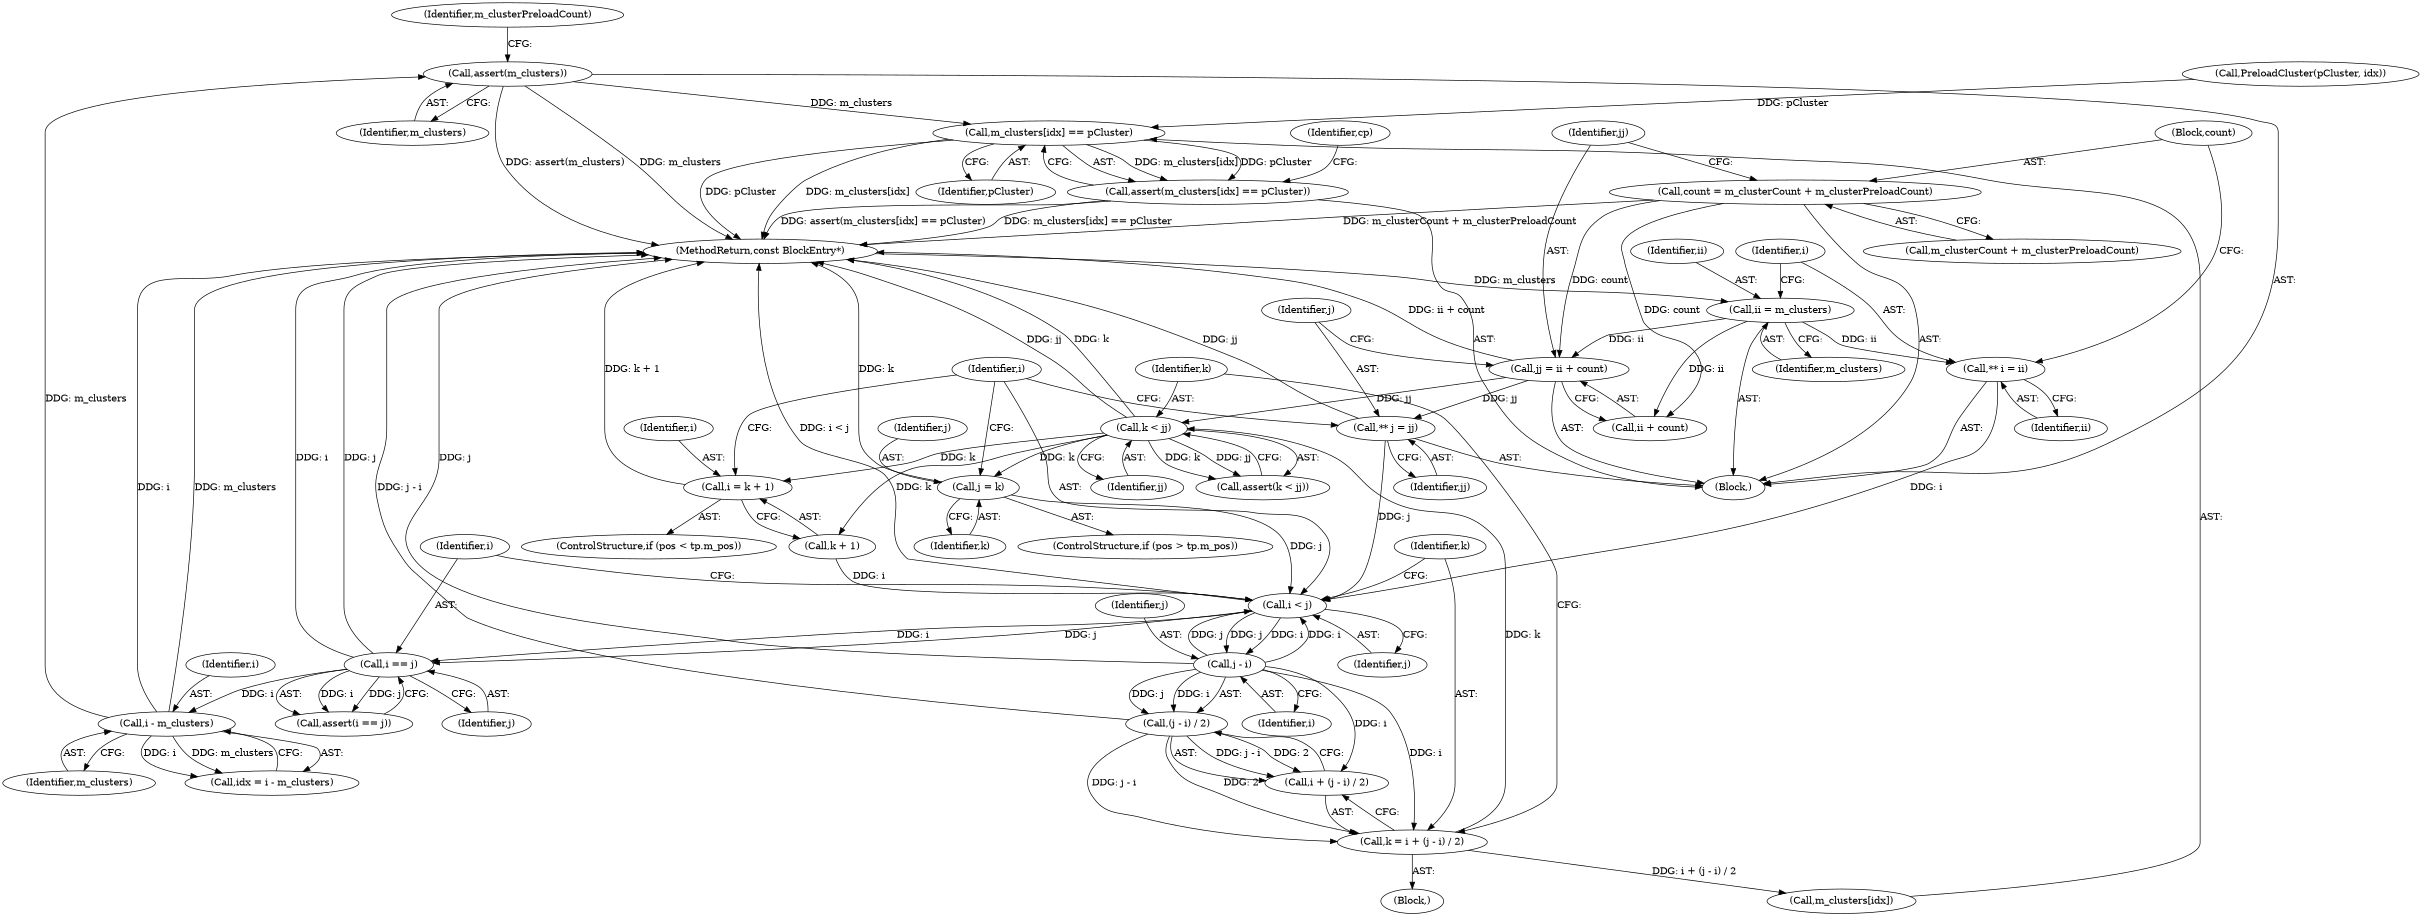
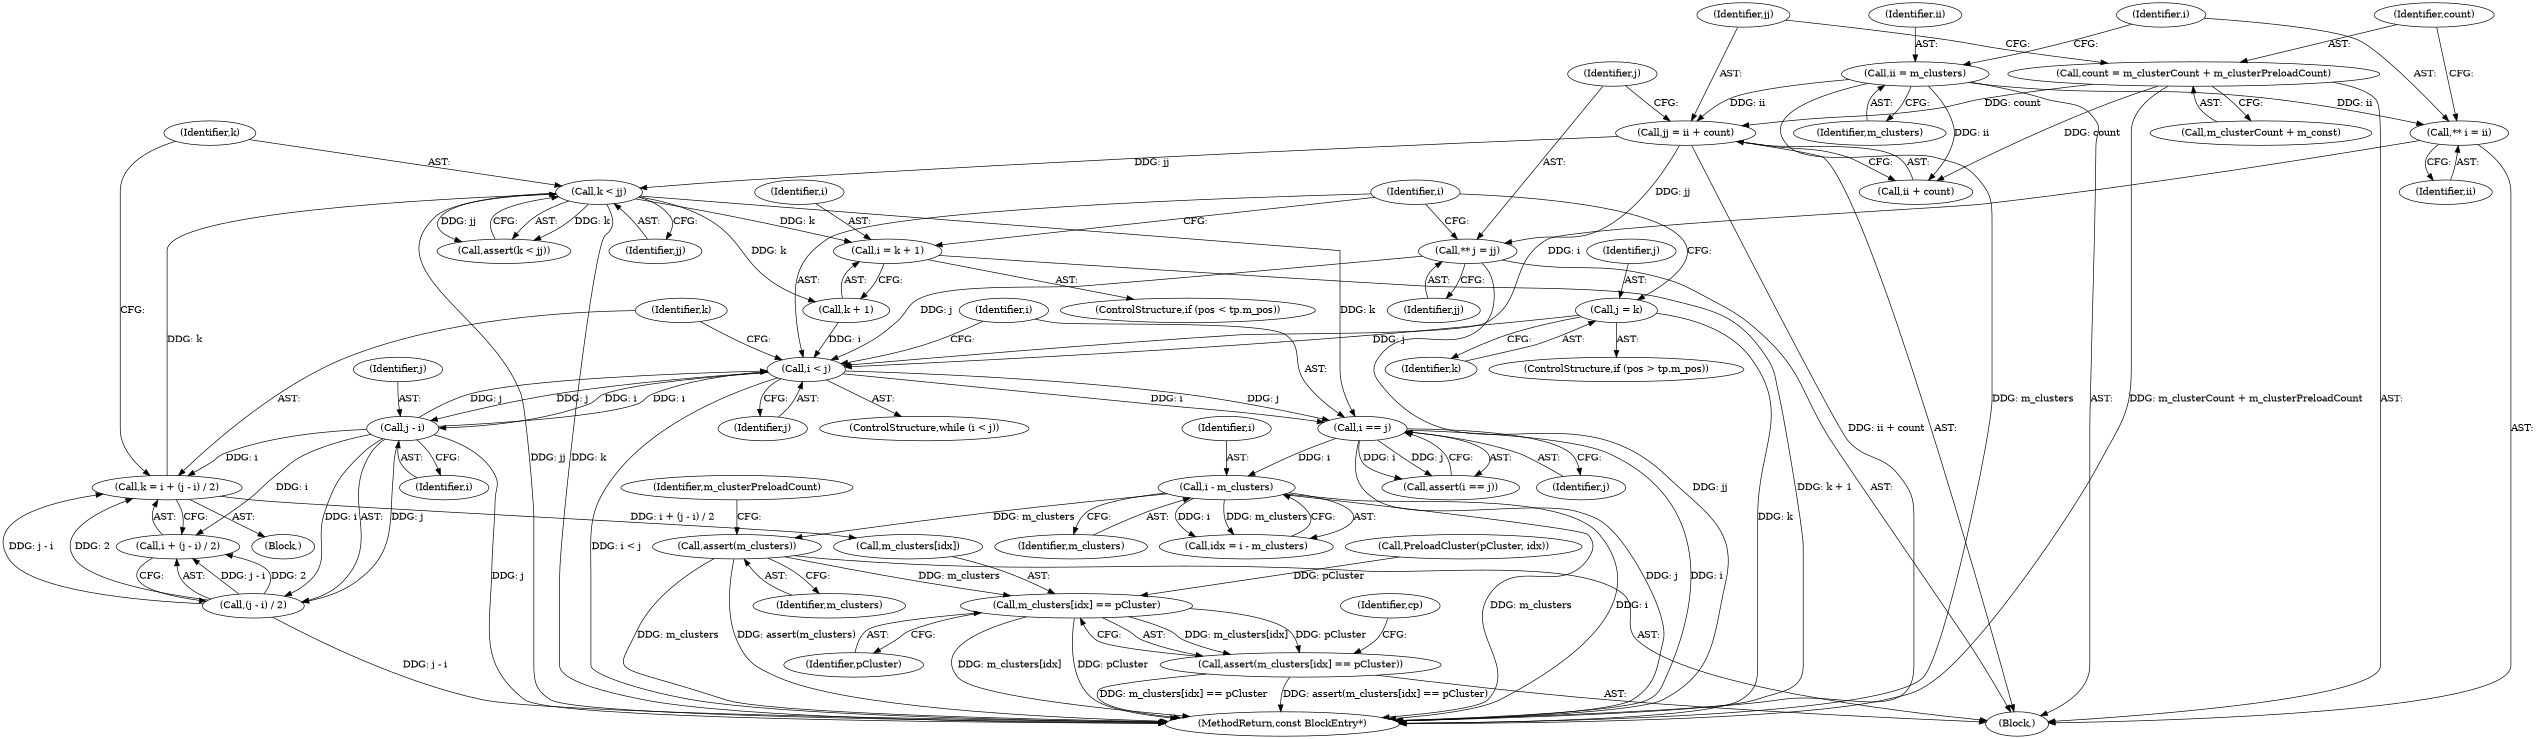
(2203, 133) -> (2434, 15)
(2022, 251) -> (2261, 133)
(1299, 270) -> (1968, 530)
none -> (924, 429)
(1038, 453) -> (1049, 228)
